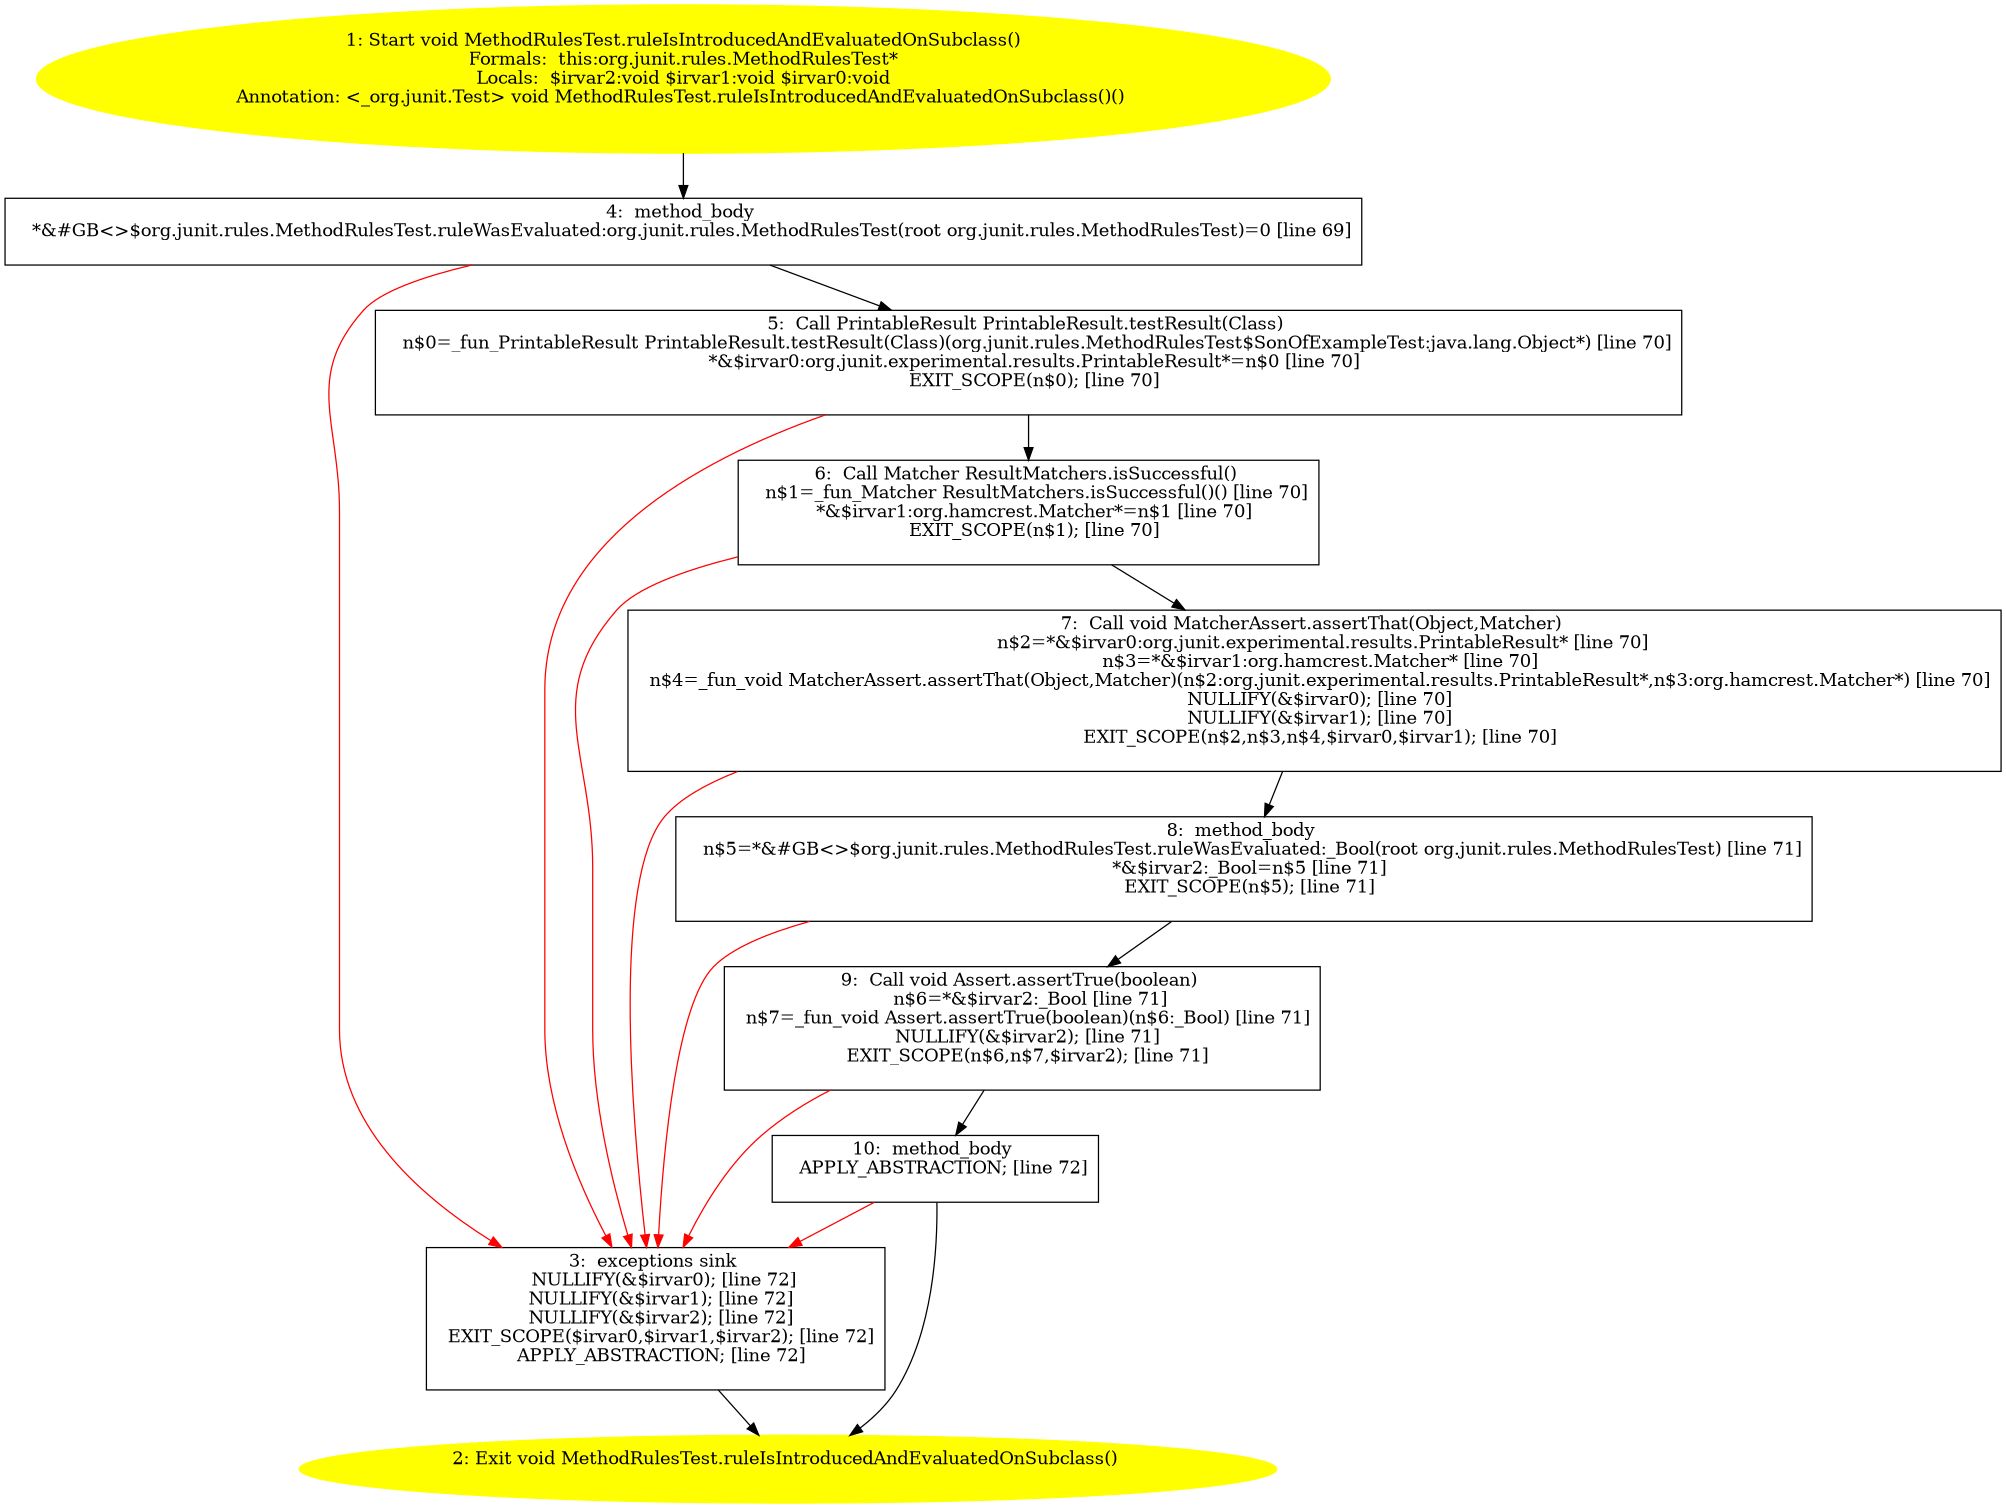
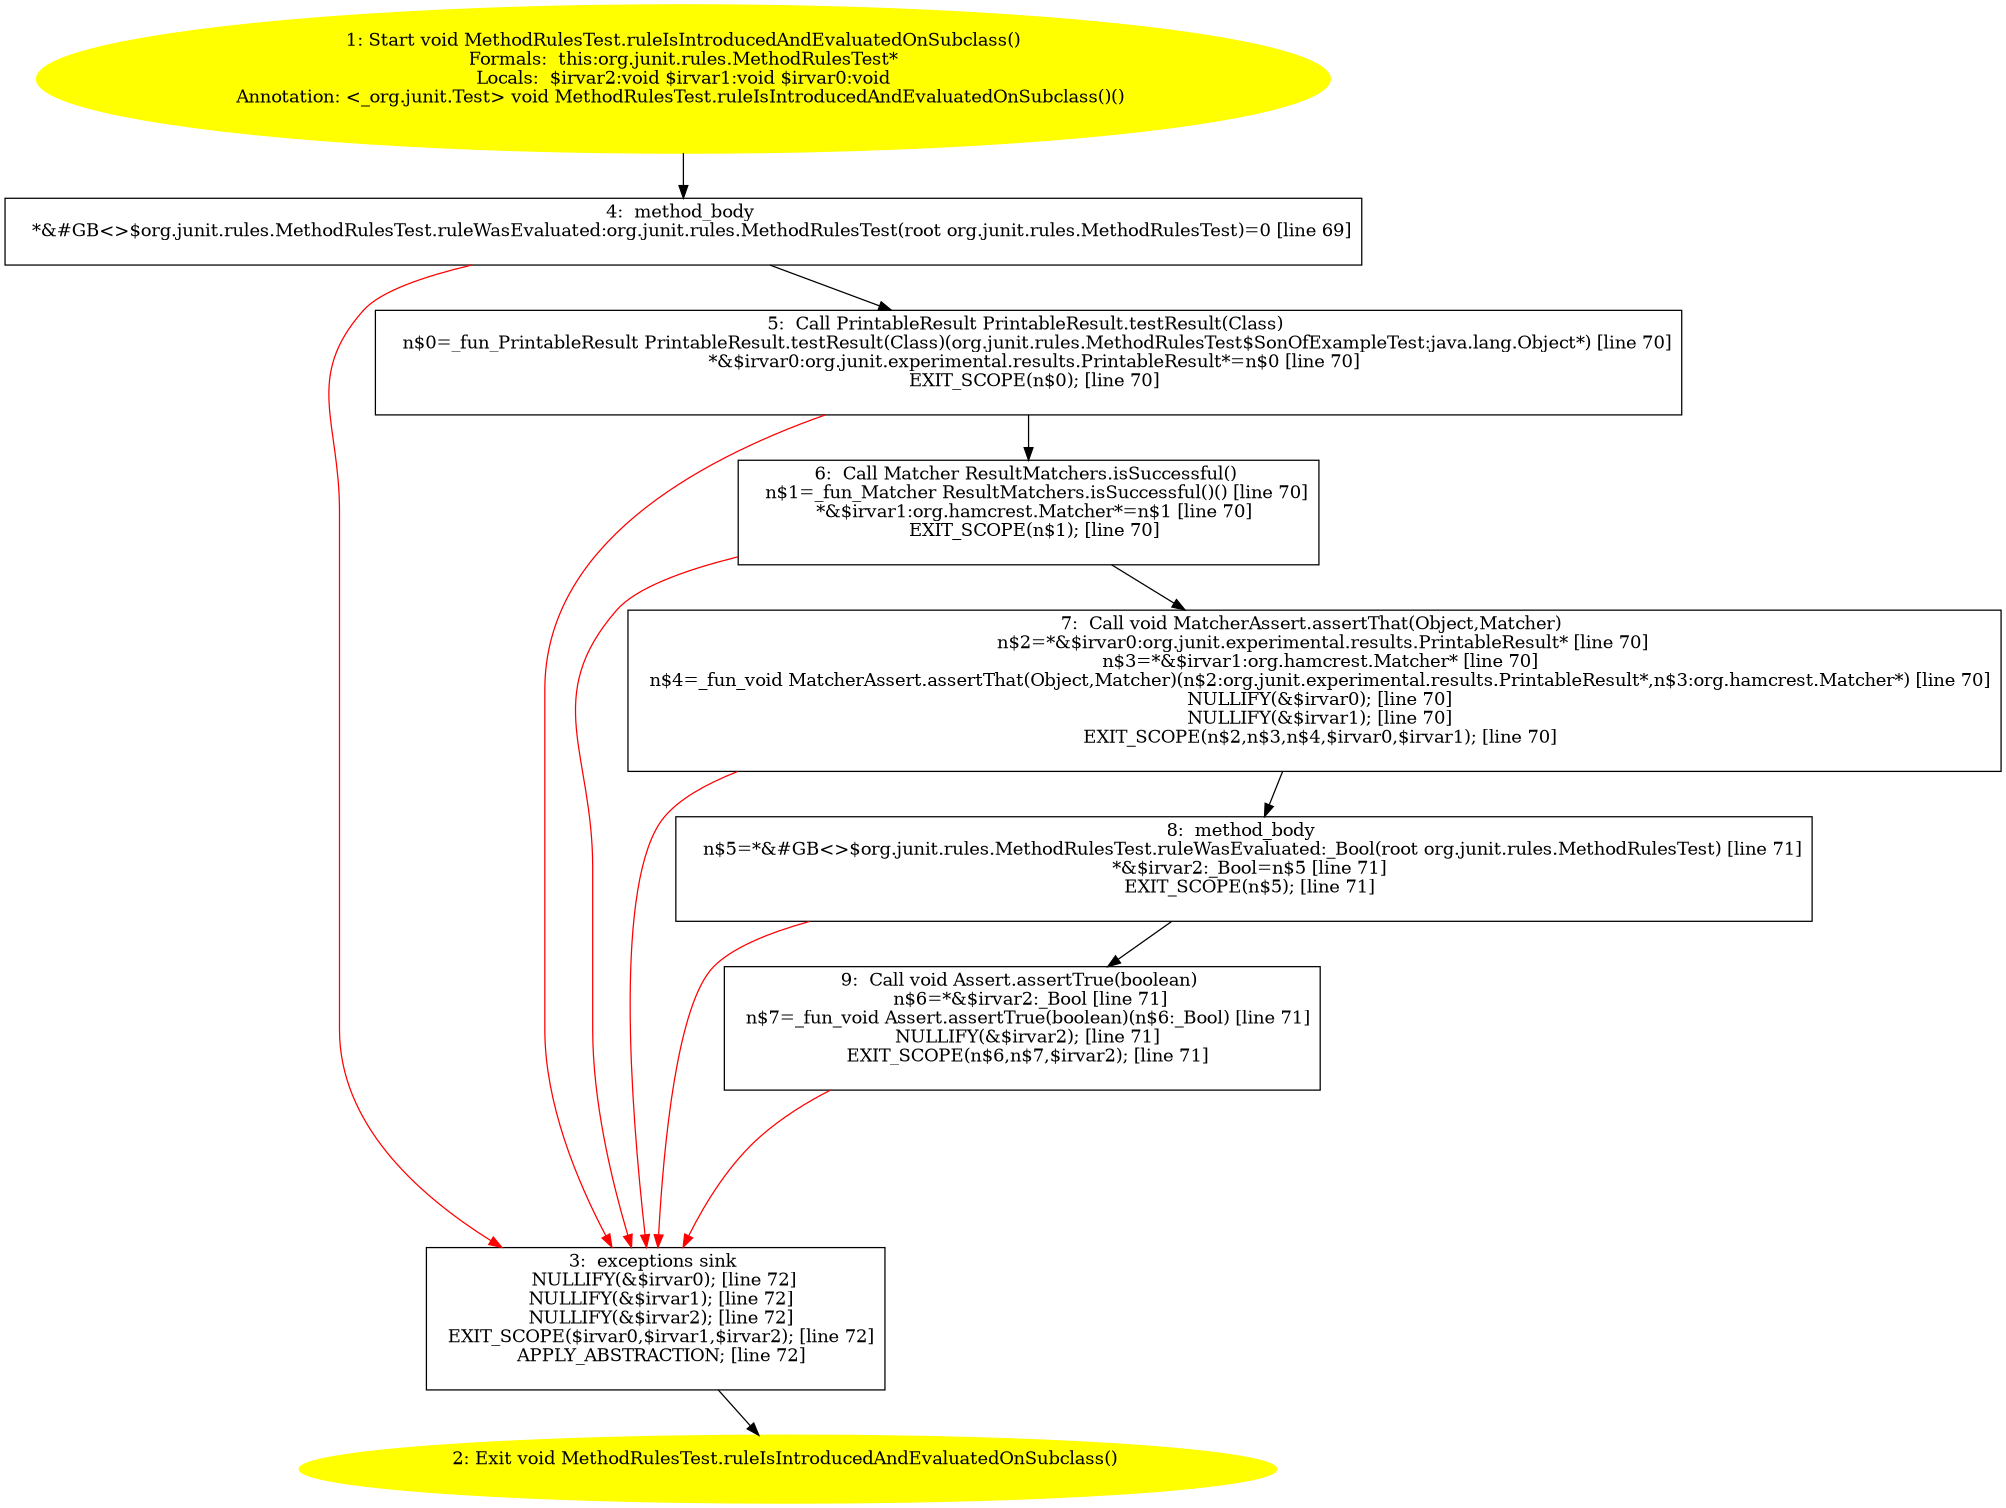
(935, 1169) -> none
